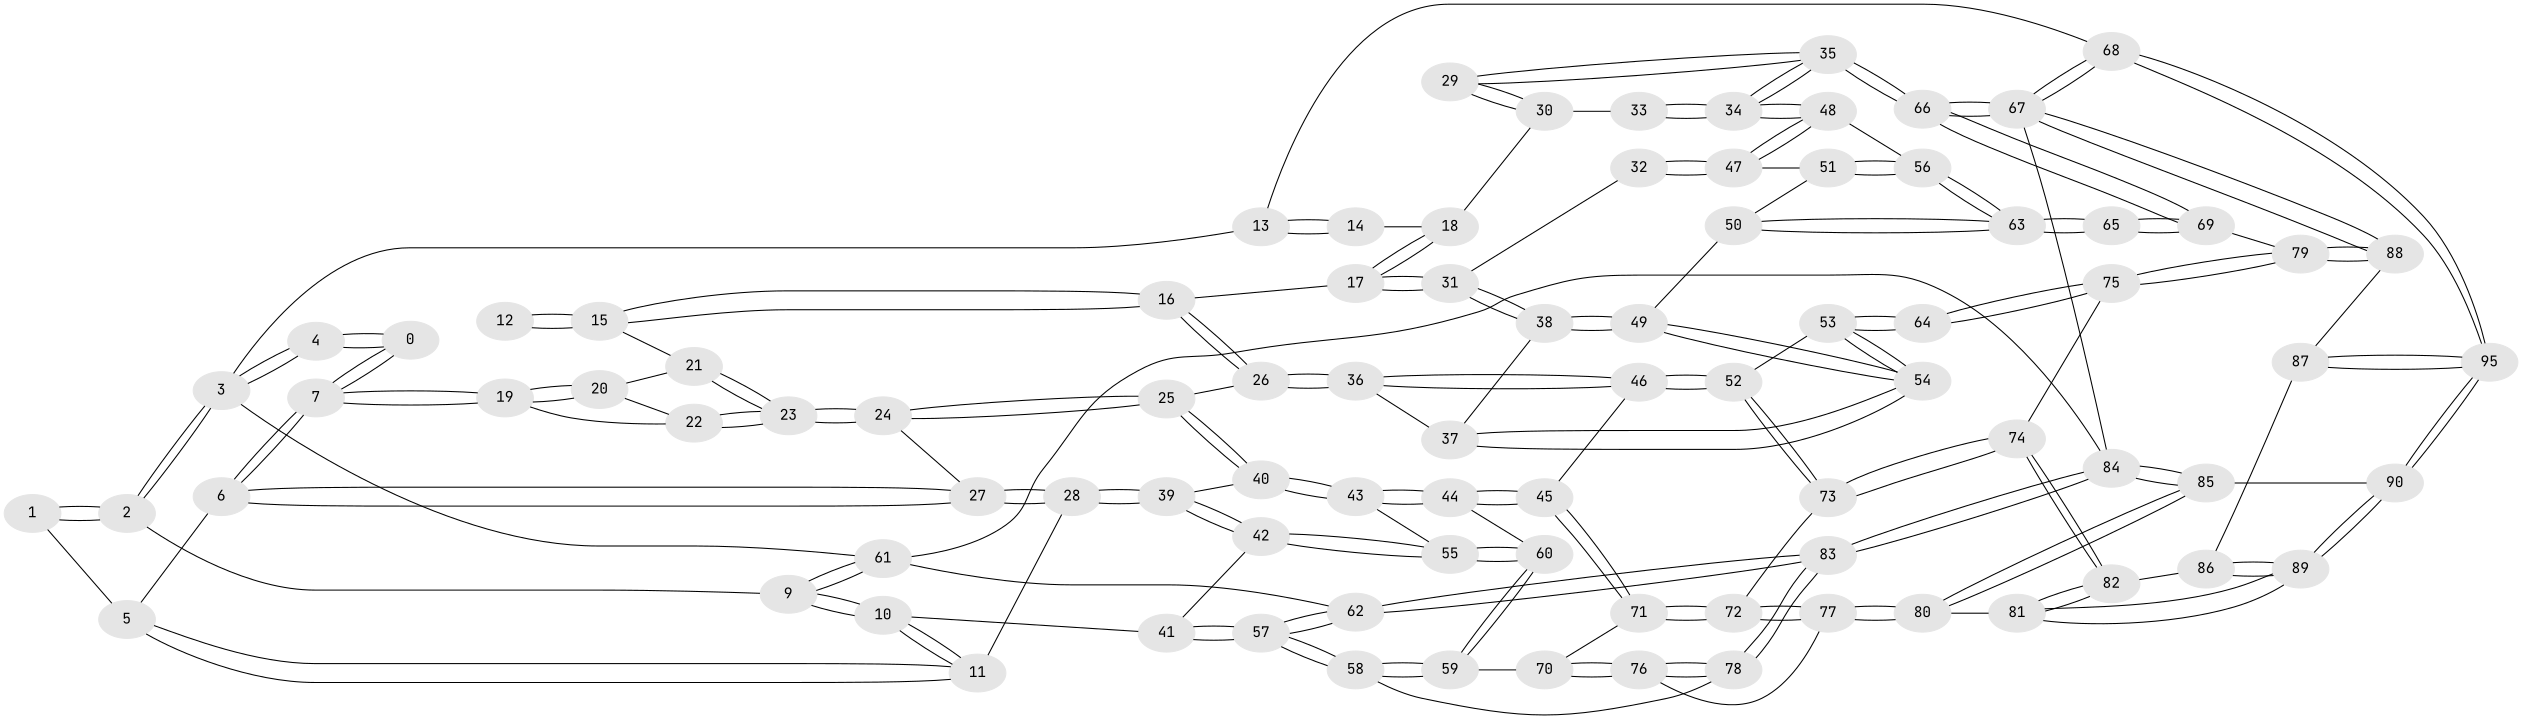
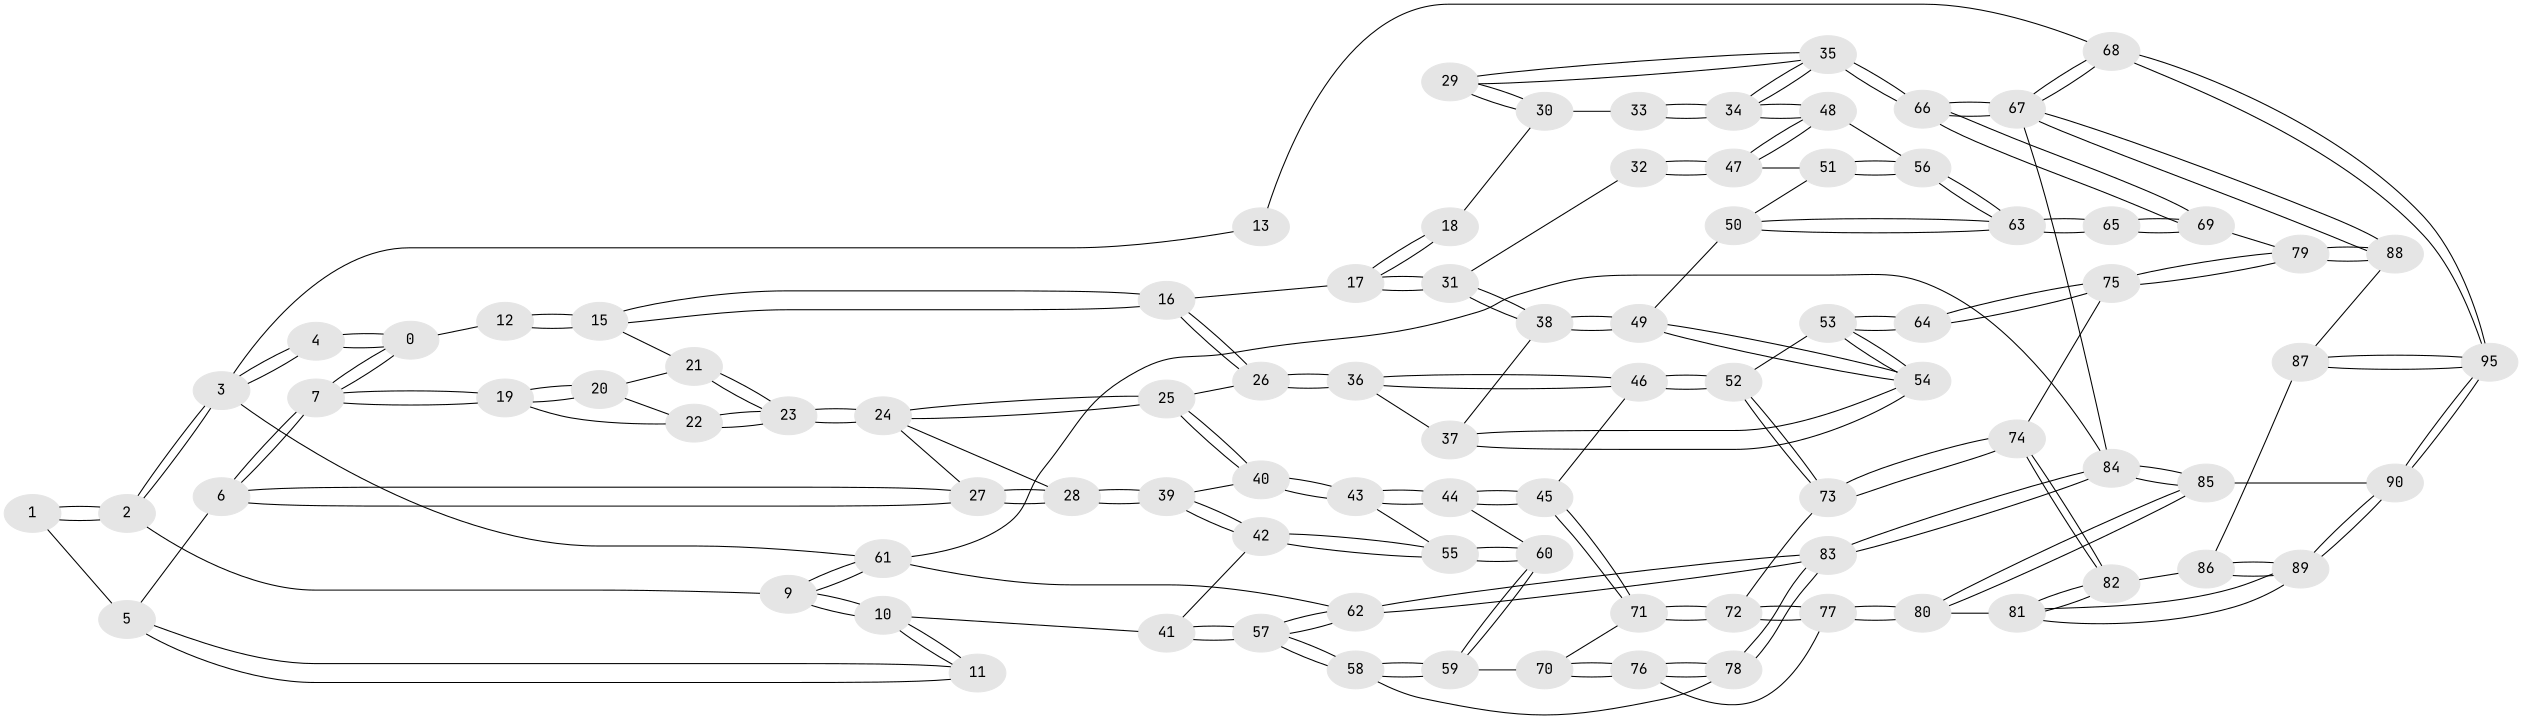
(1356, 227) -> none
none -> (458, 331)
(1021, 592) -> (978, 456)
